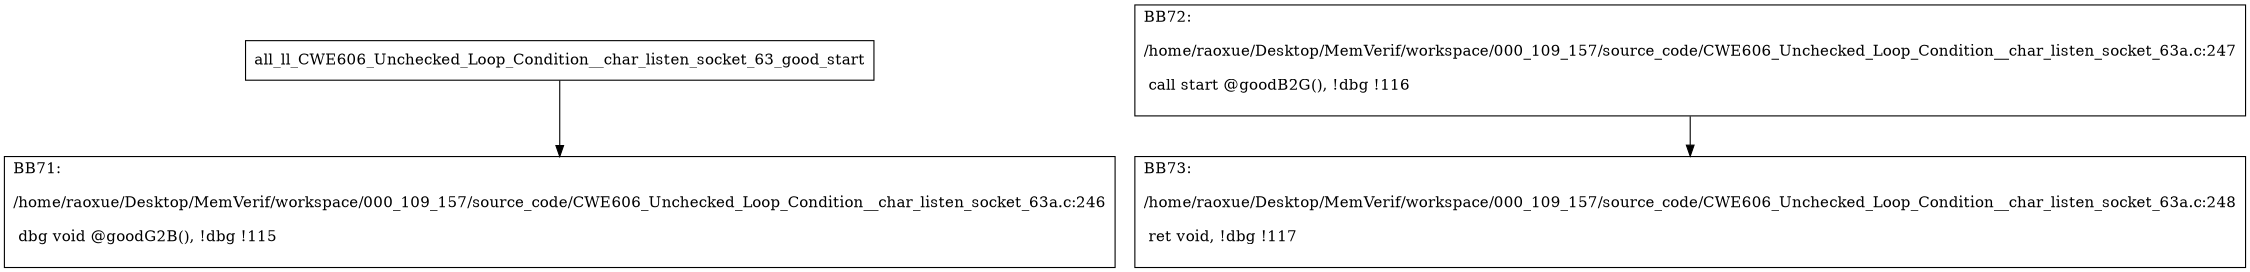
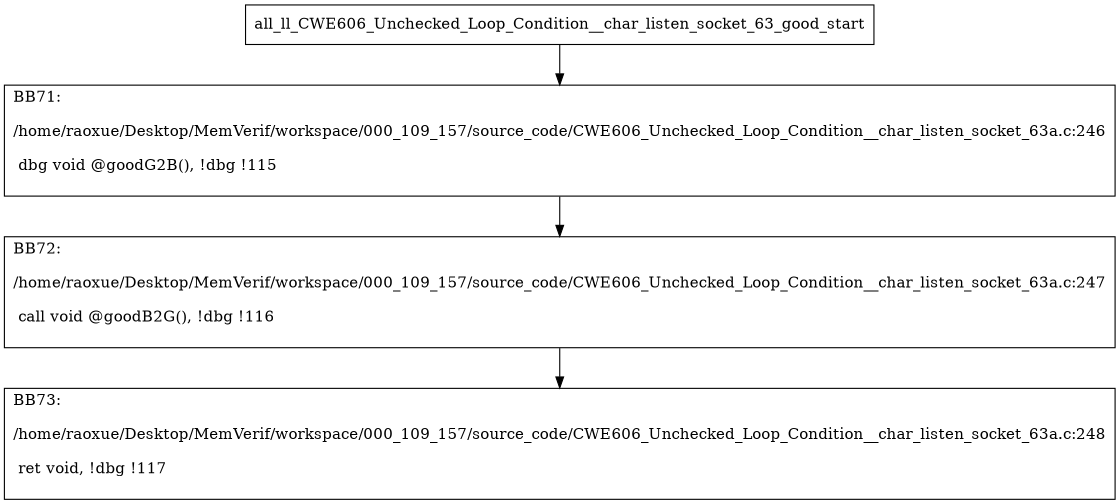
(1277, 85) -> (144, 317)
none -> (560, 211)
